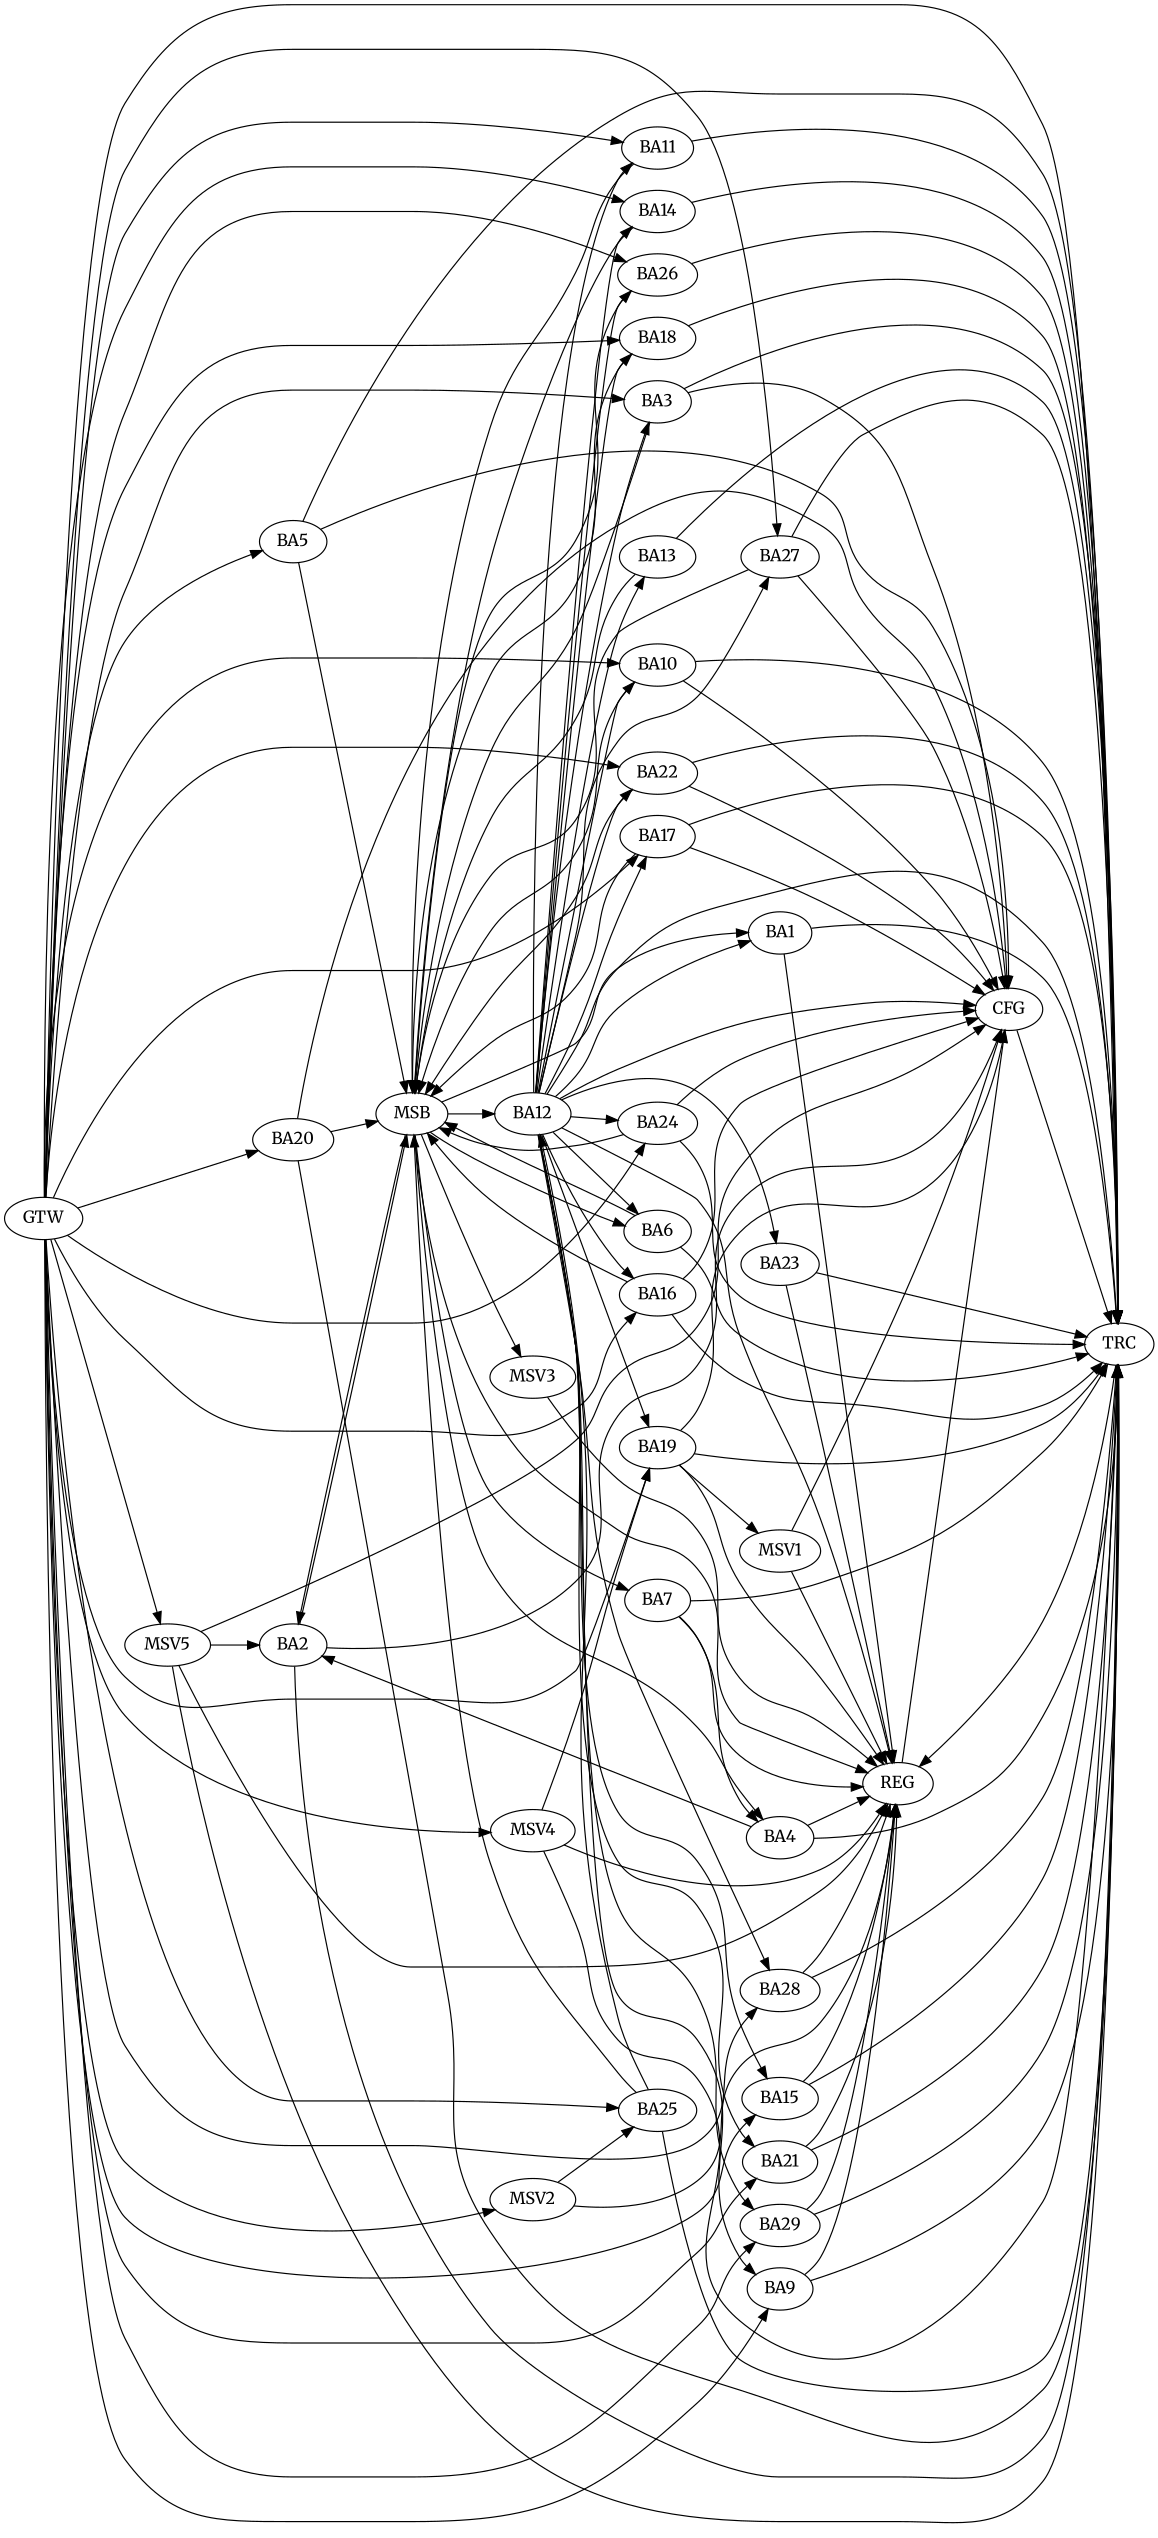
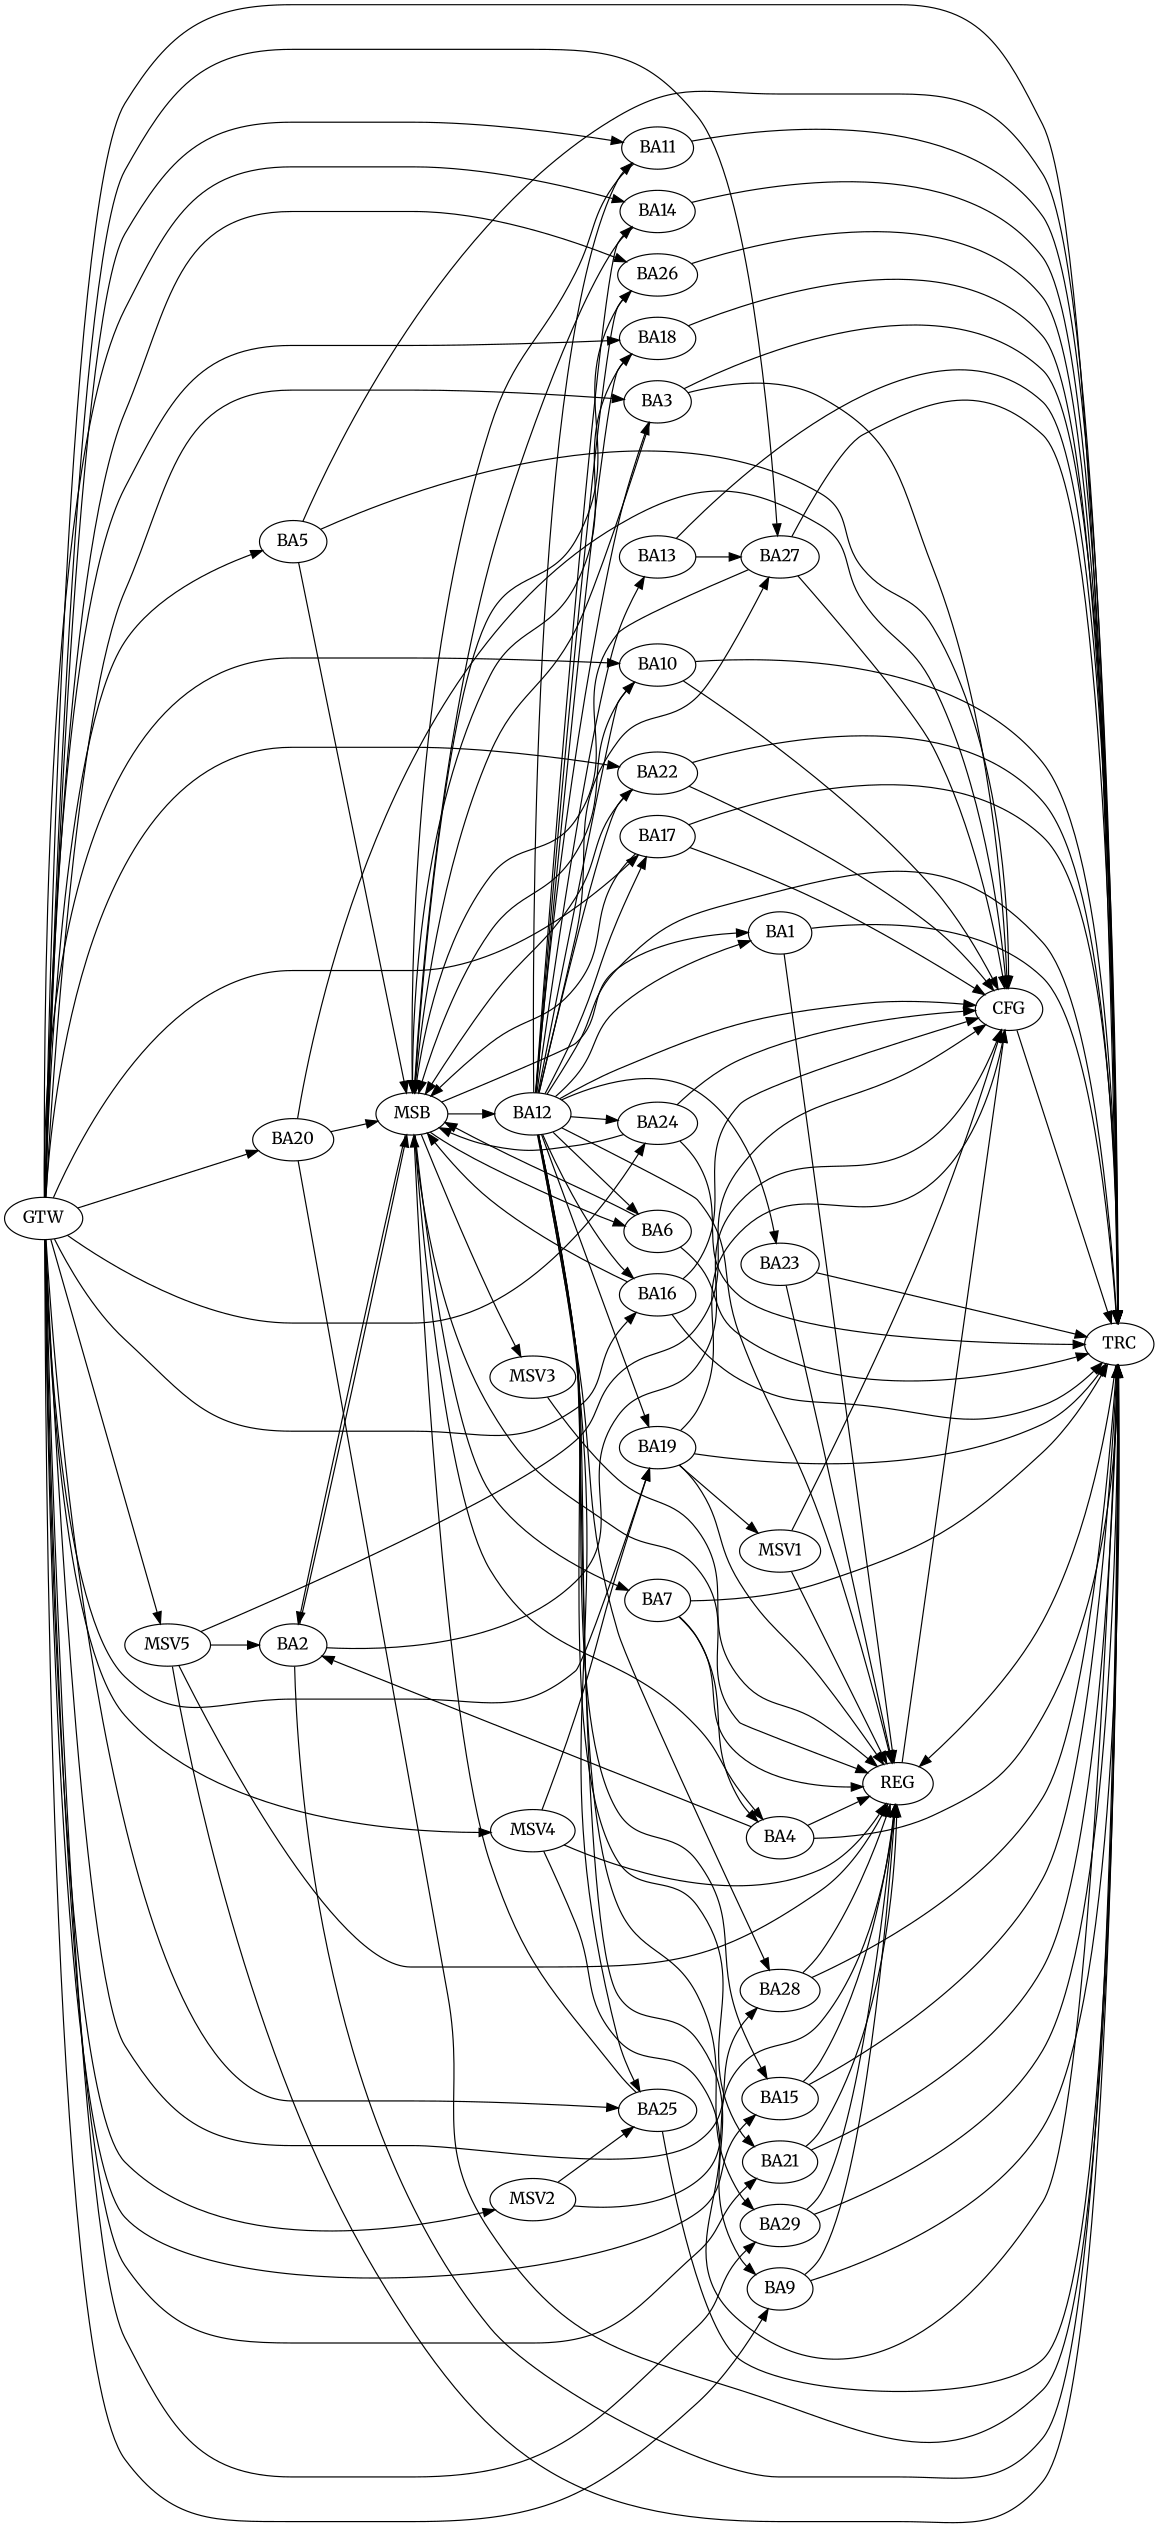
(495, 811) -> (712, 557)
(583, 1788) -> (581, 1776)
